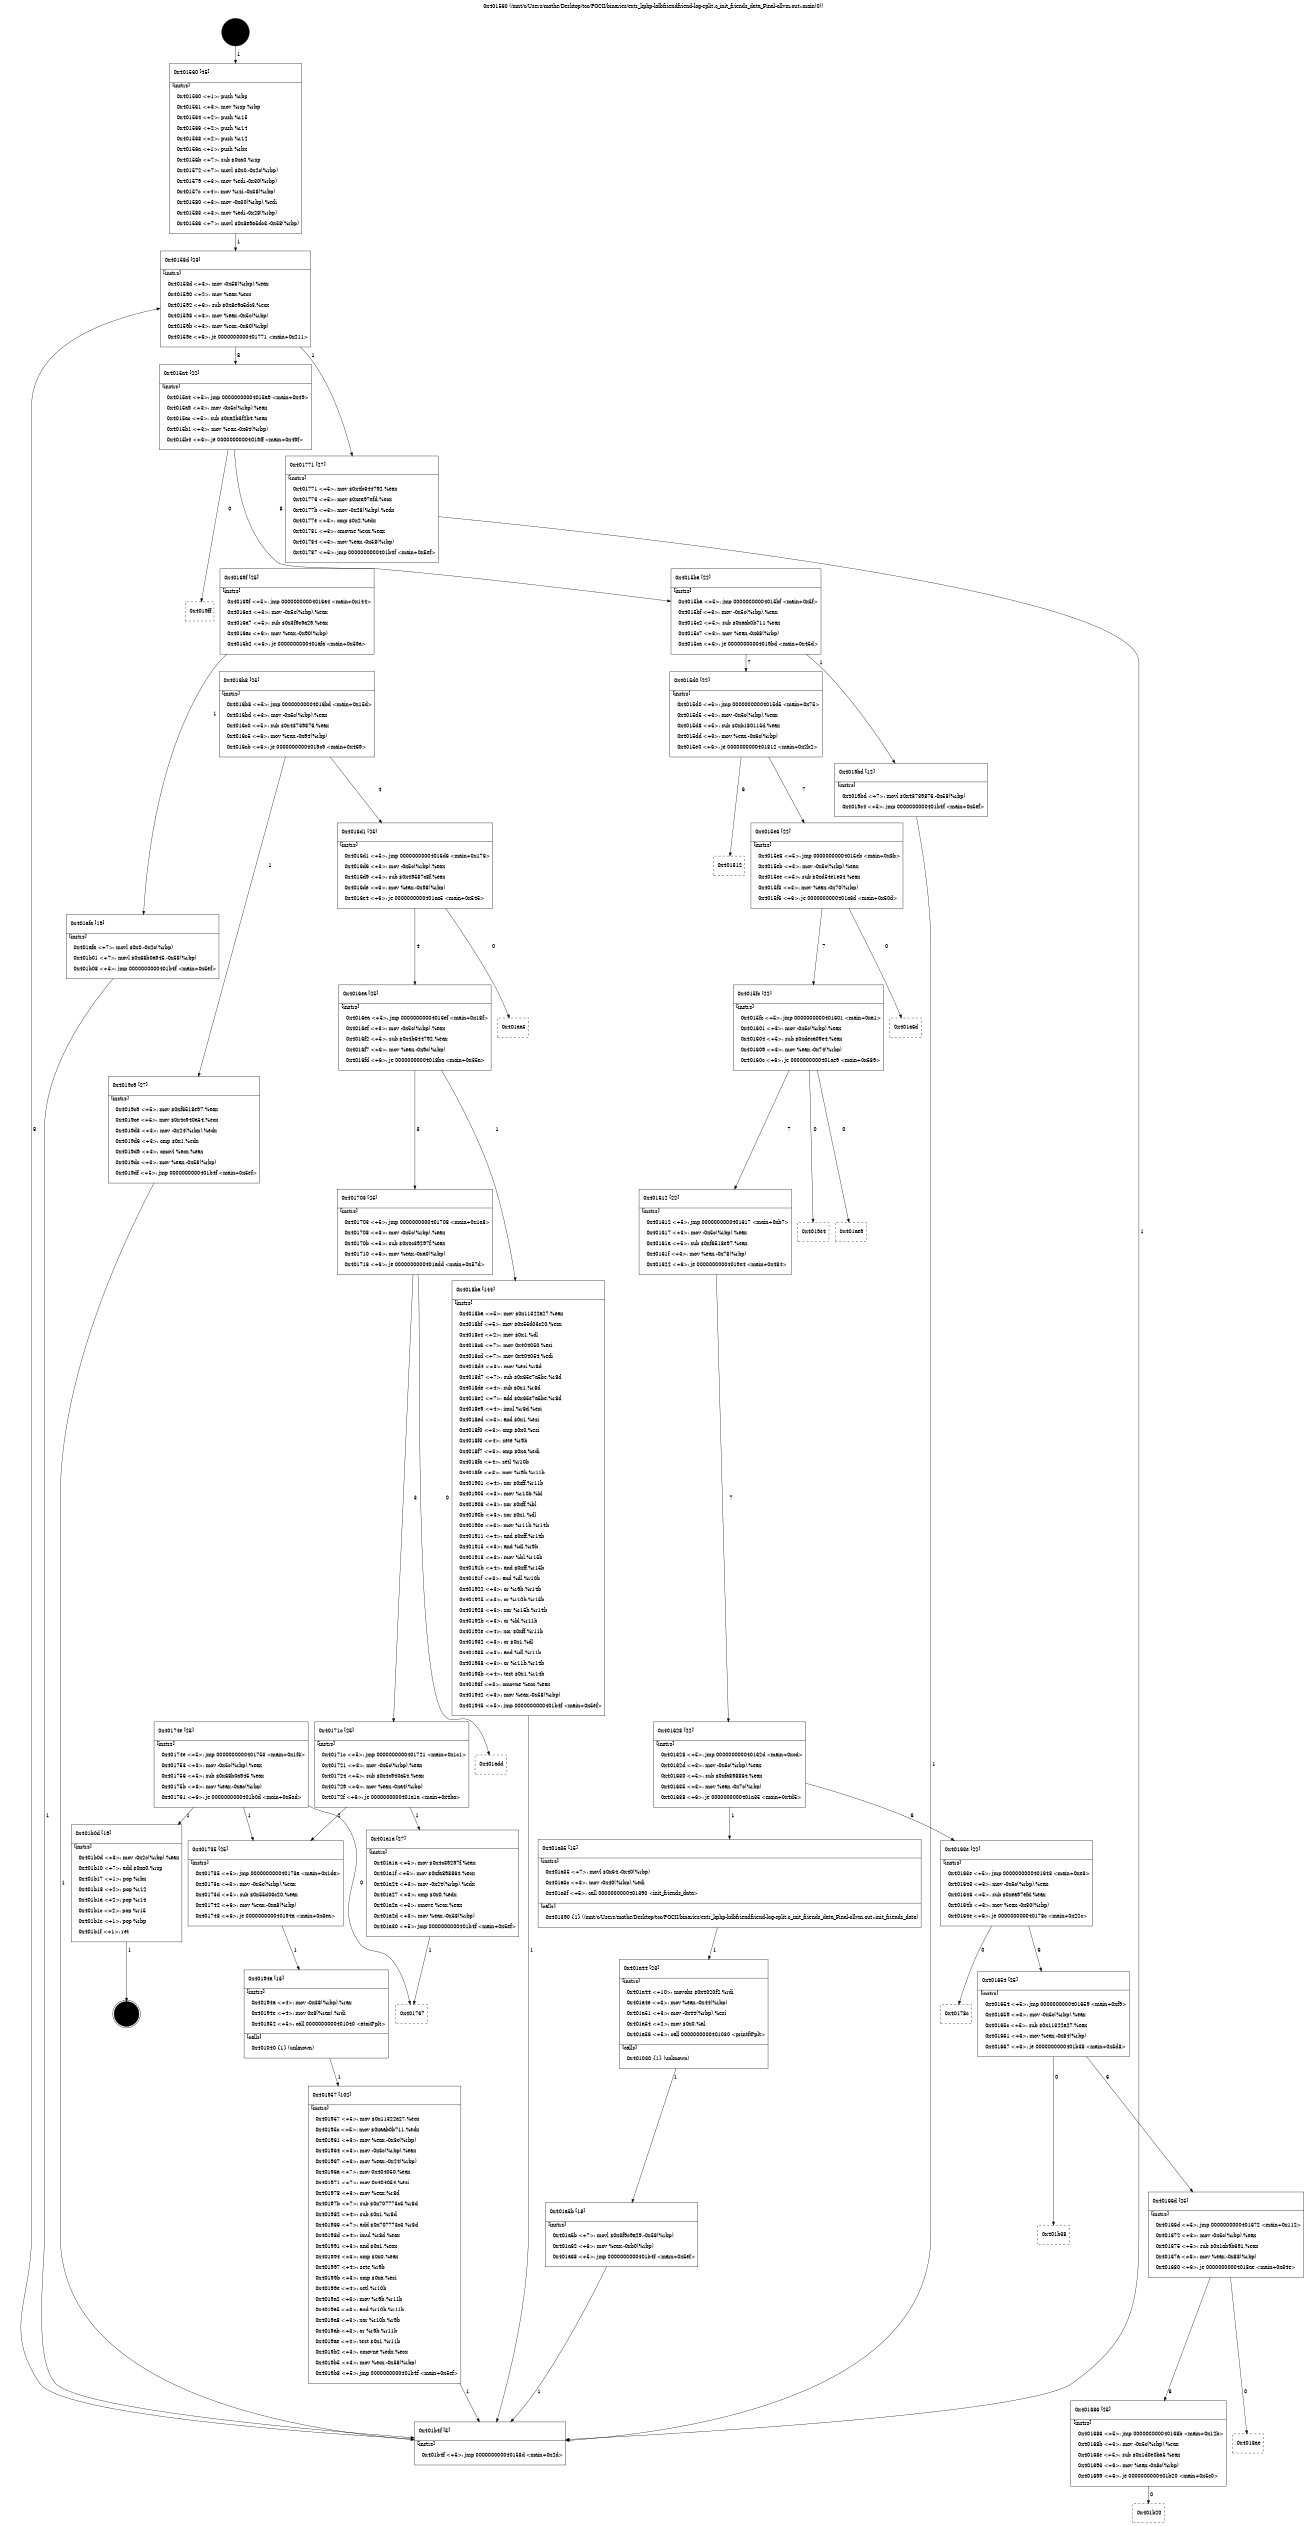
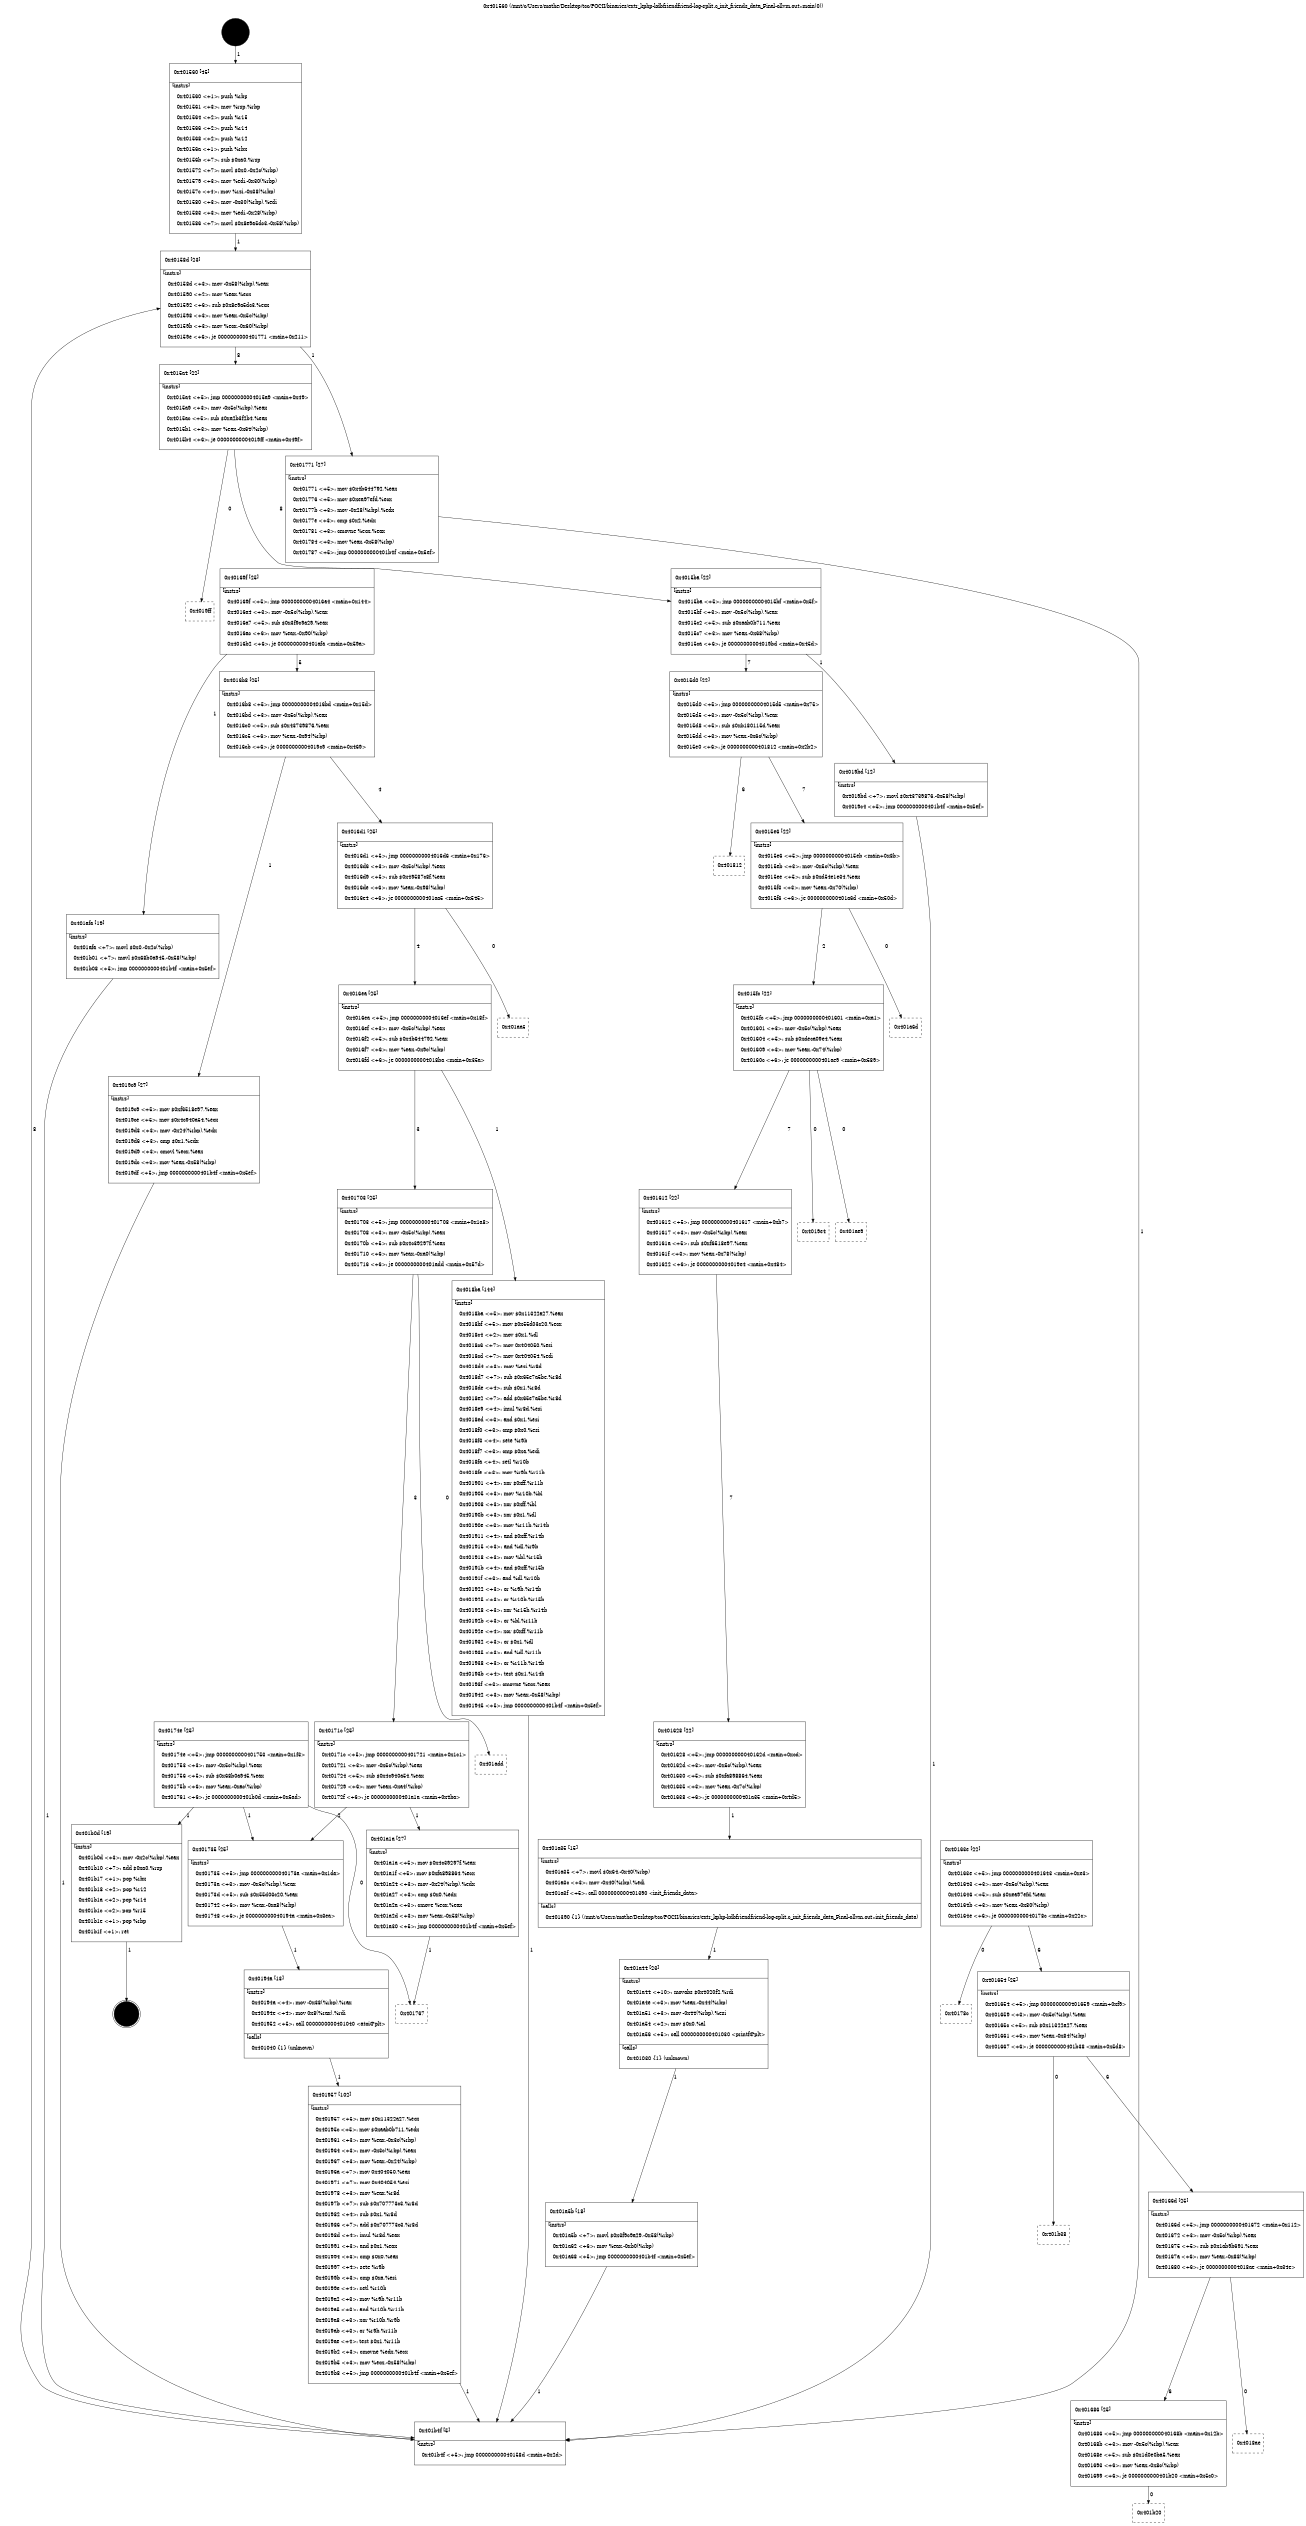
none -> (297, 661)
(823, 947) -> (823, 947)
(880, 1807) -> none
